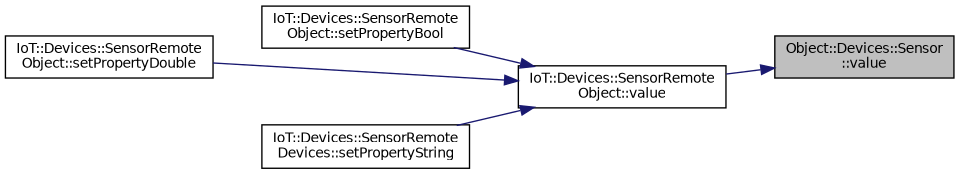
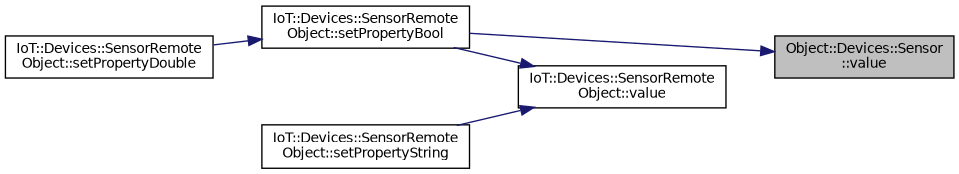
(359, 72) -> (231, 43)
(743, 72) -> (615, 42)
(366, 147) -> (366, 147)
